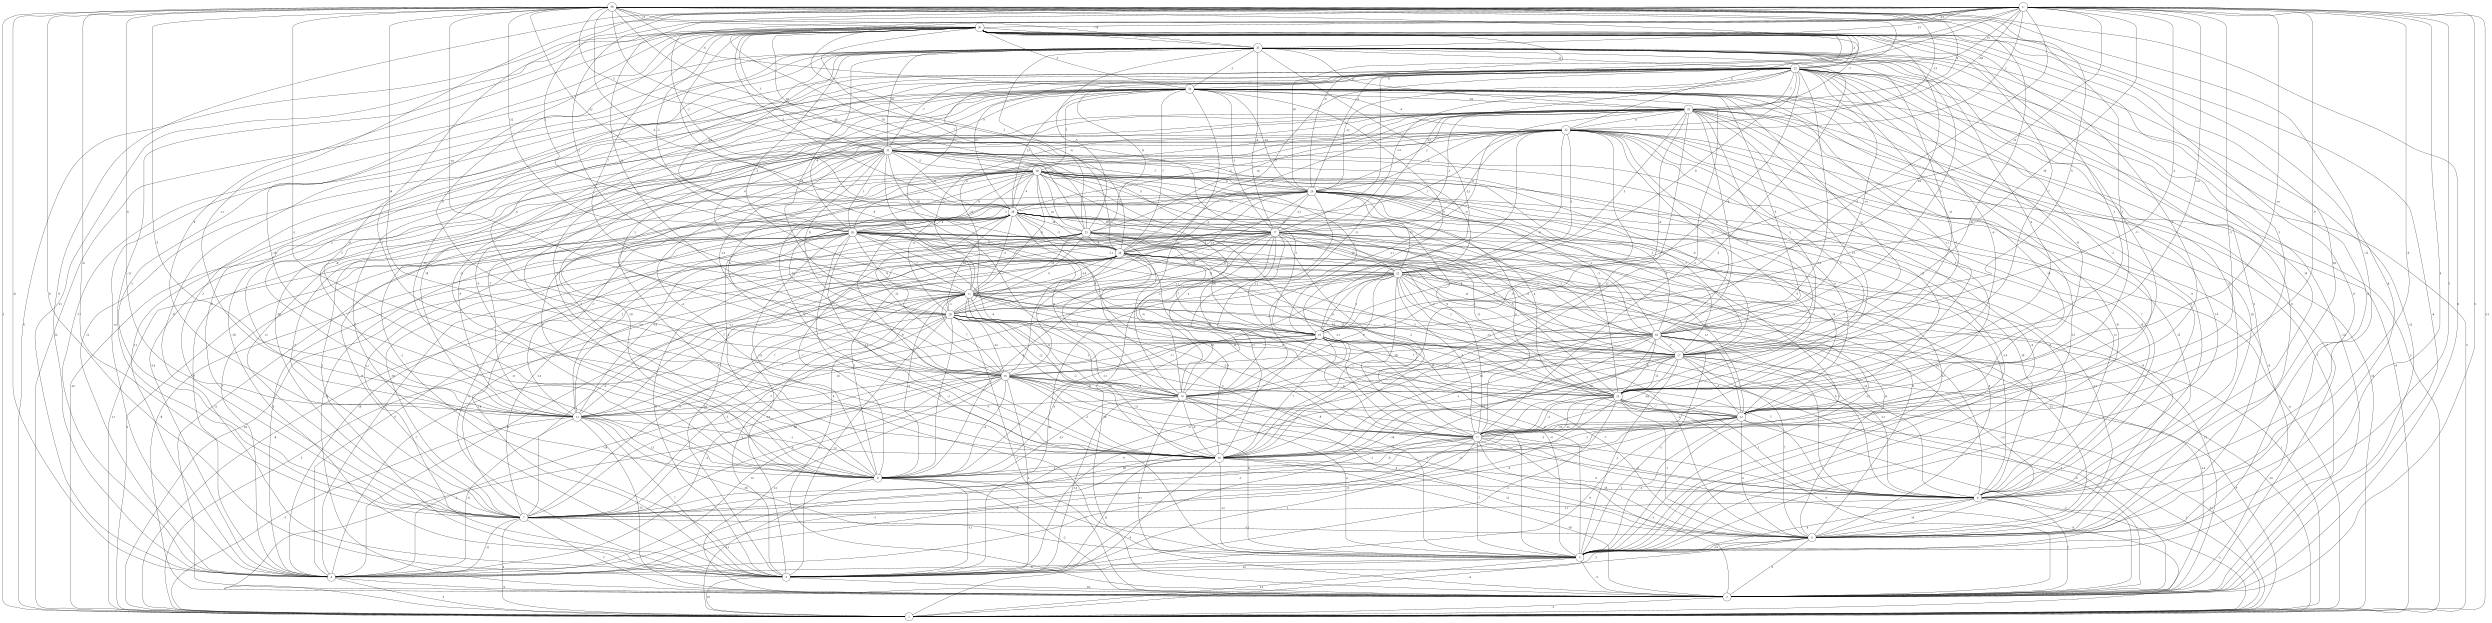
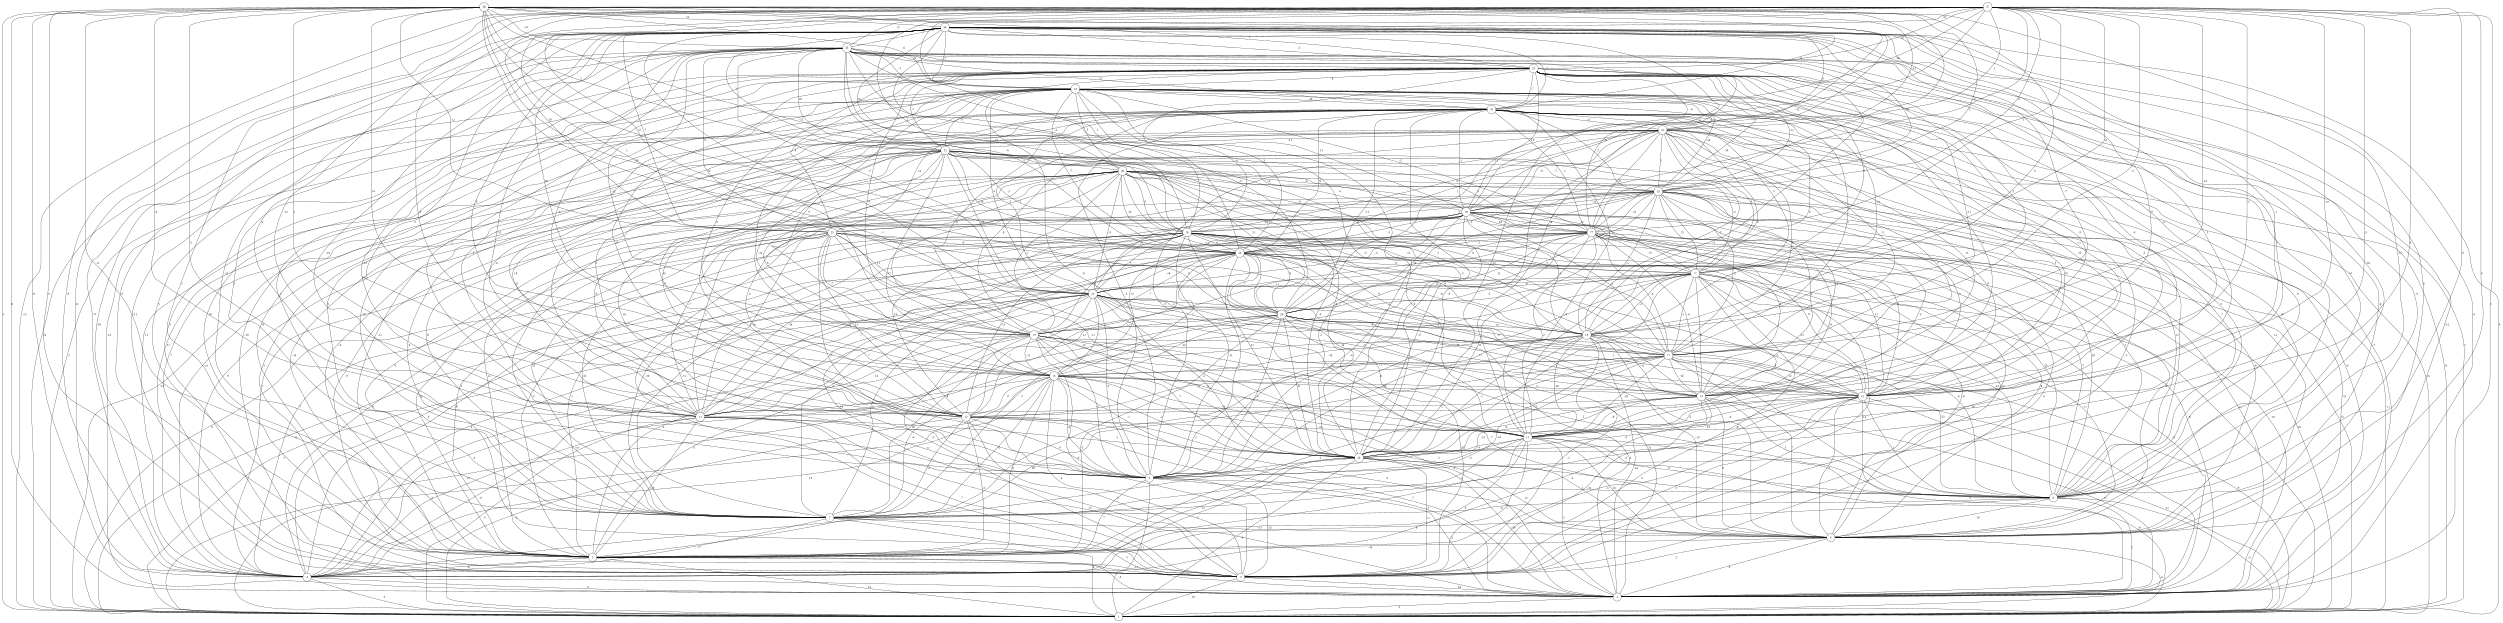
none -> (459, 262)
